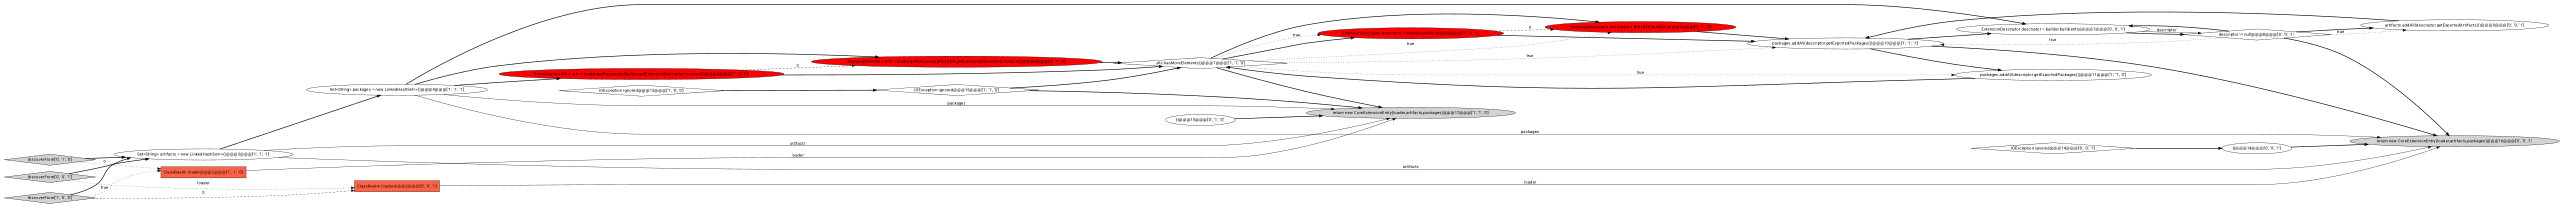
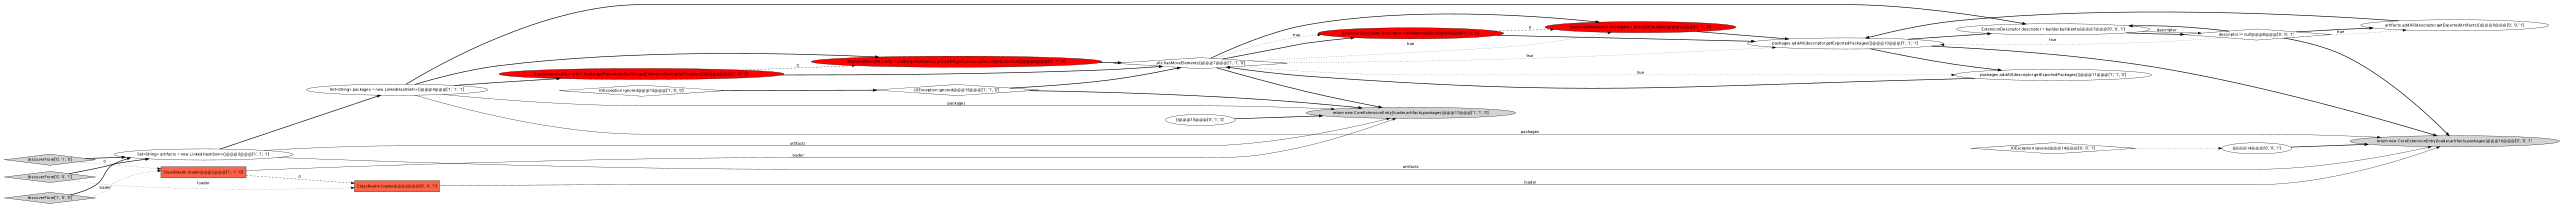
(2177, 148) -> (2177, 148)
(105, 188) -> (105, 188)
(222, 197) -> (299, 179)
